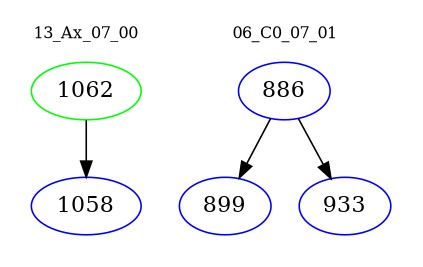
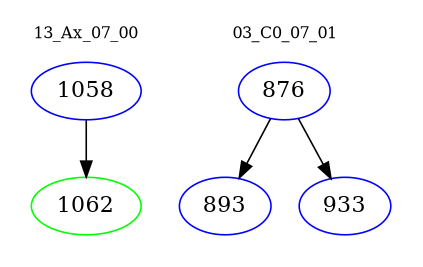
(285, 34) -> (285, 34)
(284, 91) -> (284, 91)
(86, 141) -> (86, 141)
(225, 206) -> (225, 206)
